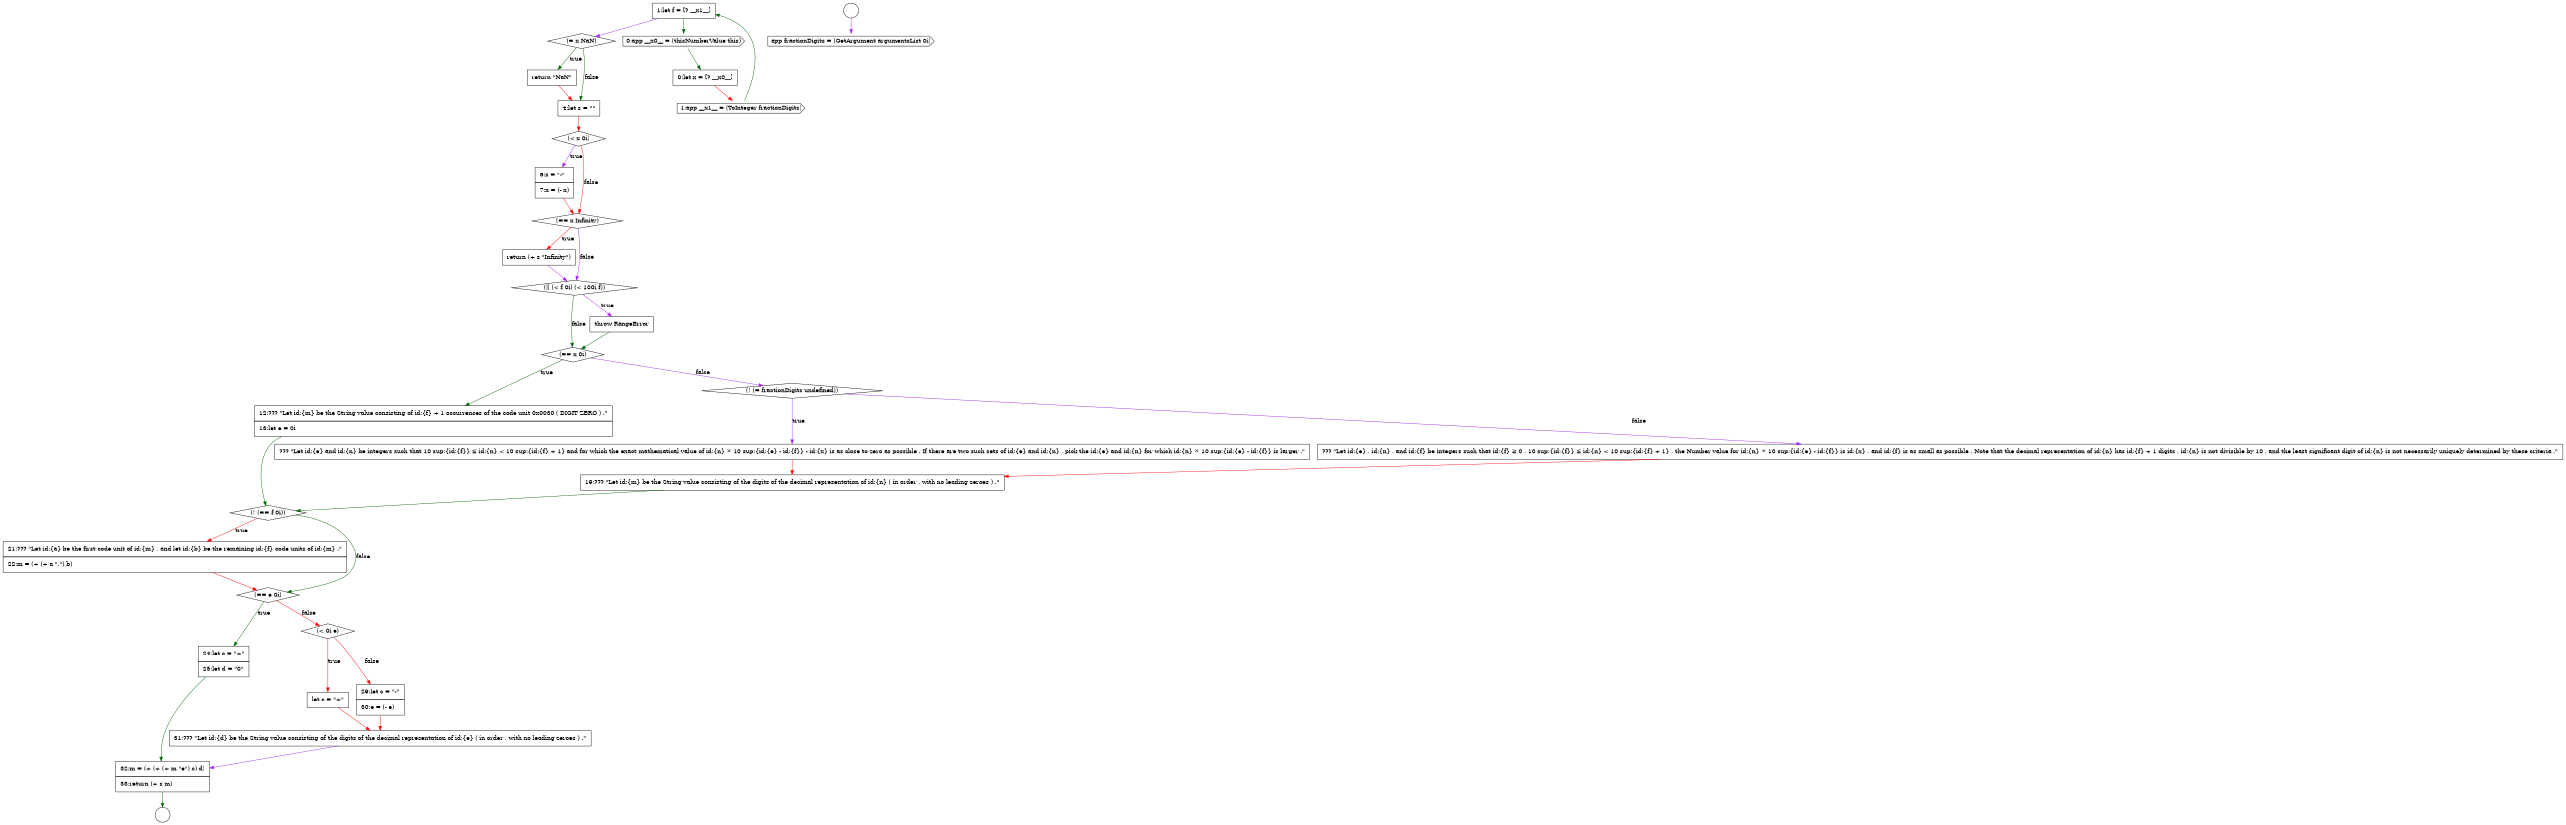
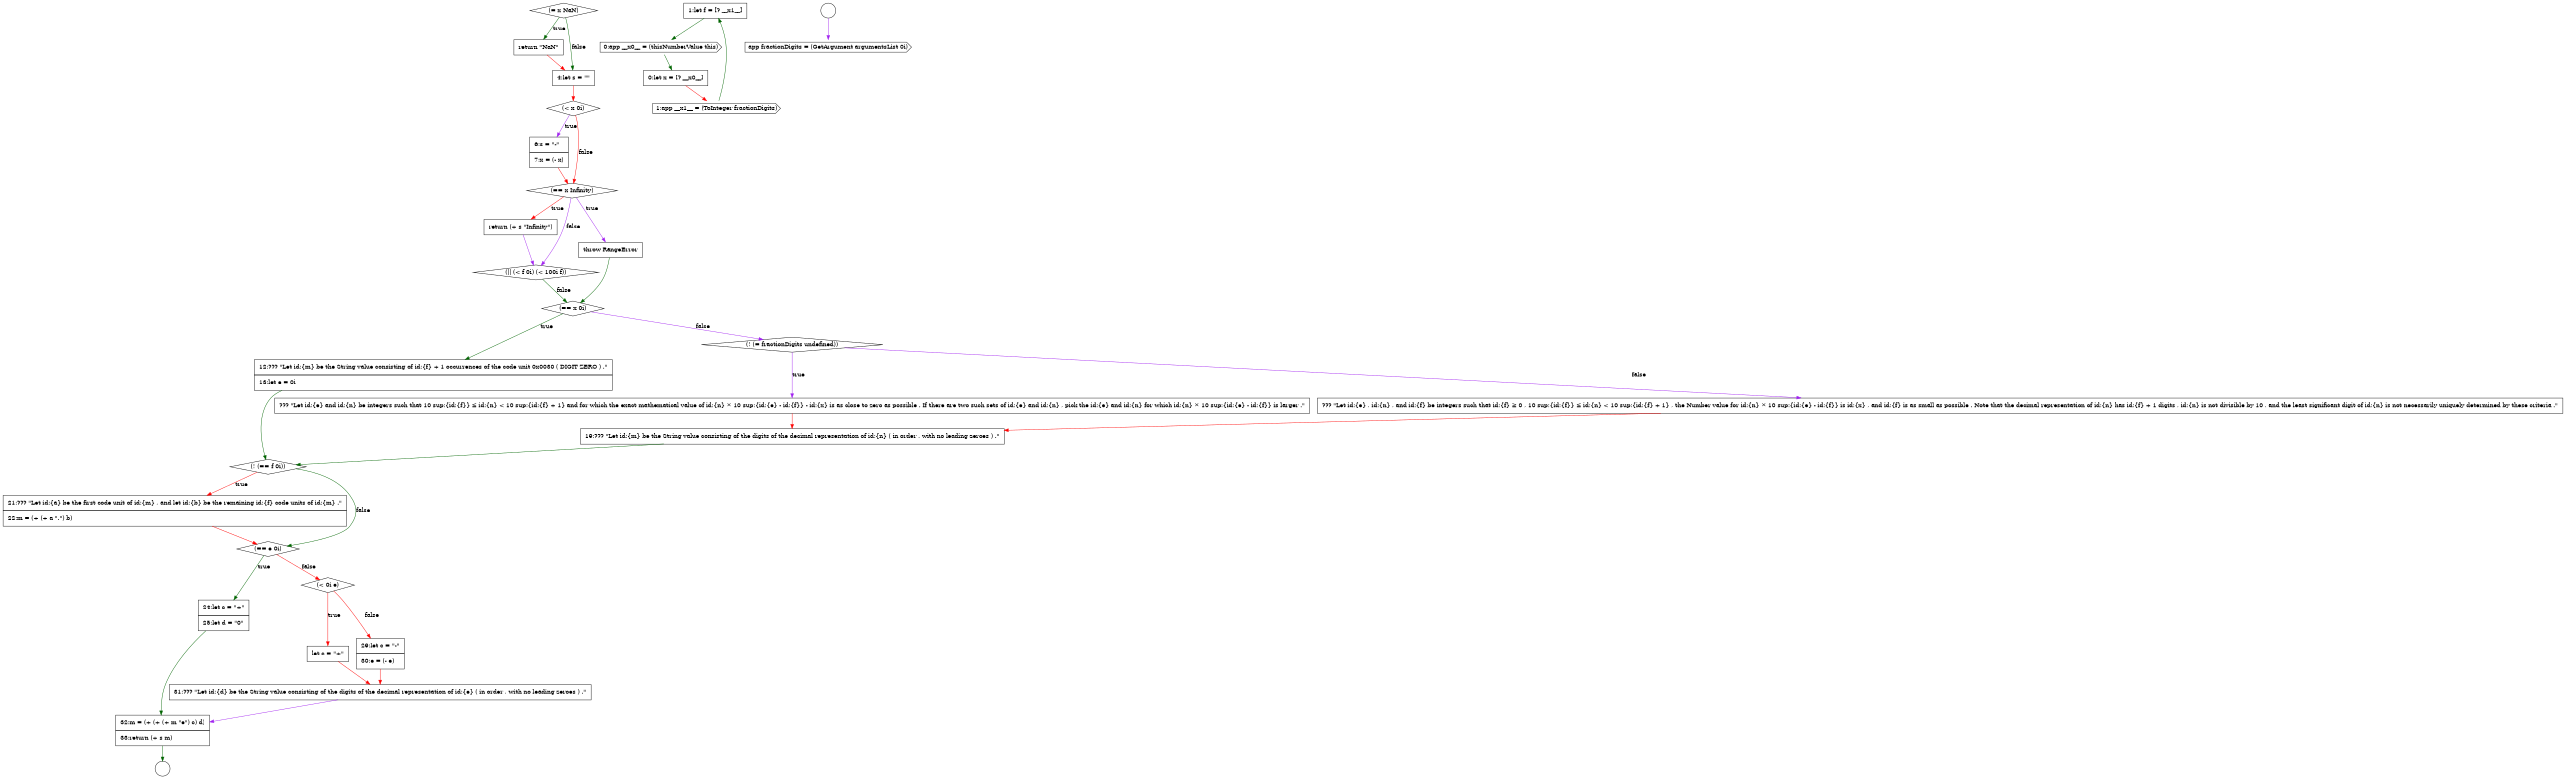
(629, 27) -> none
(595, 304) -> (590, 218)
